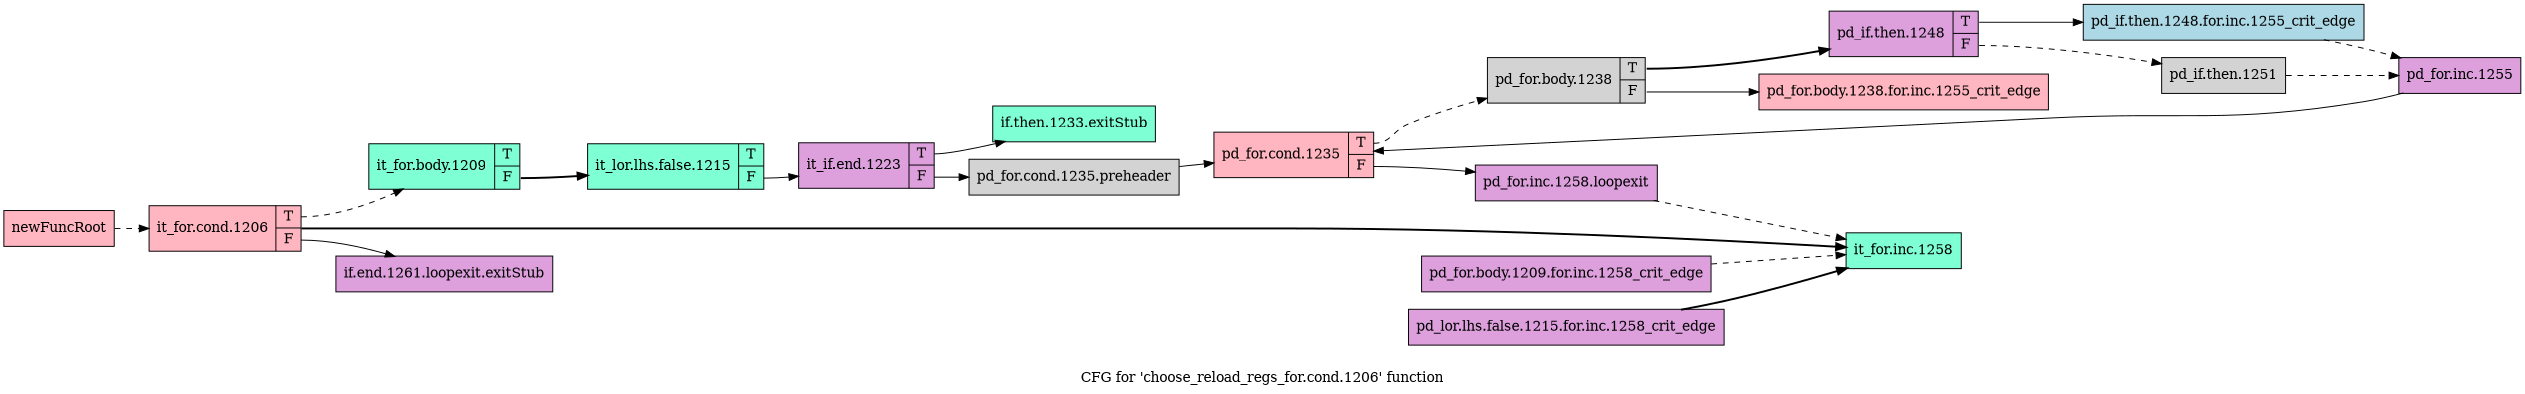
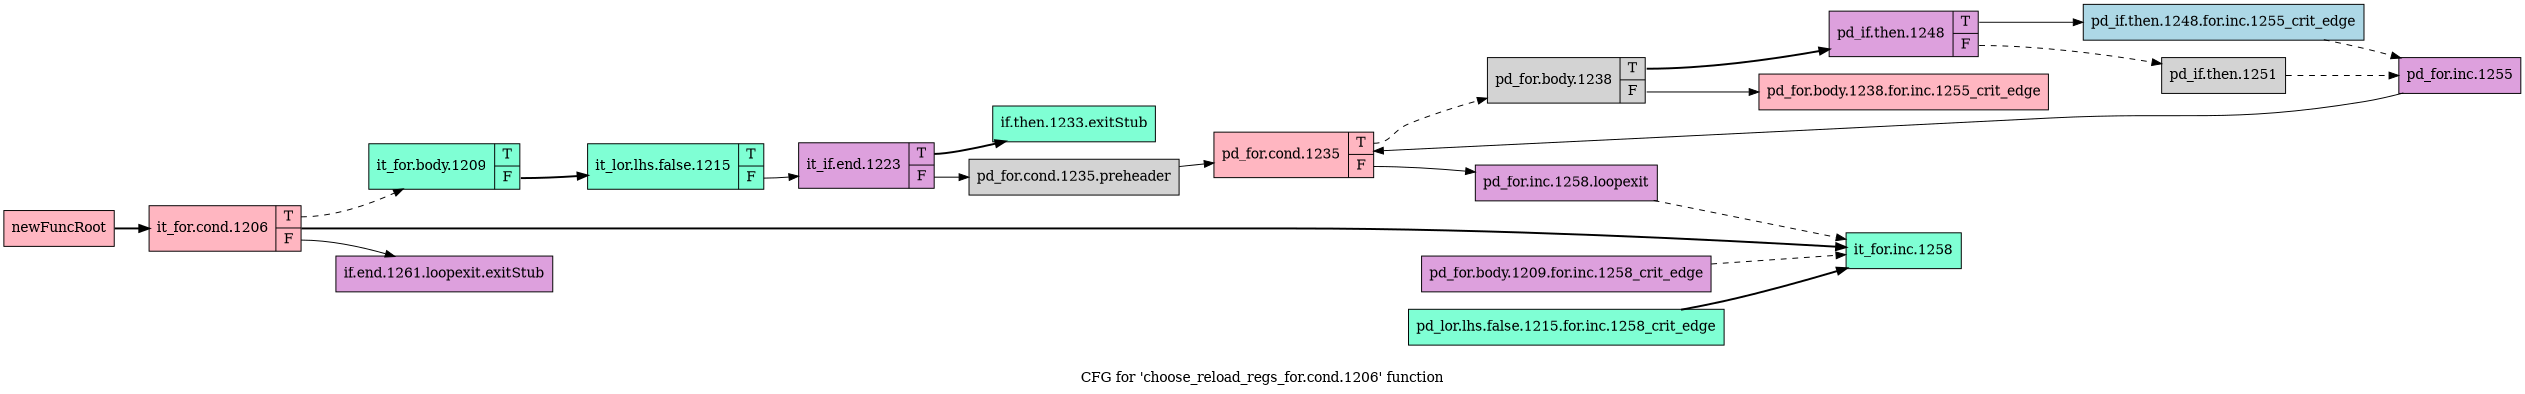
(965, 150) -> (965, 150)
(127, 228) -> (127, 228)
(1566, 327) -> (1566, 327)
